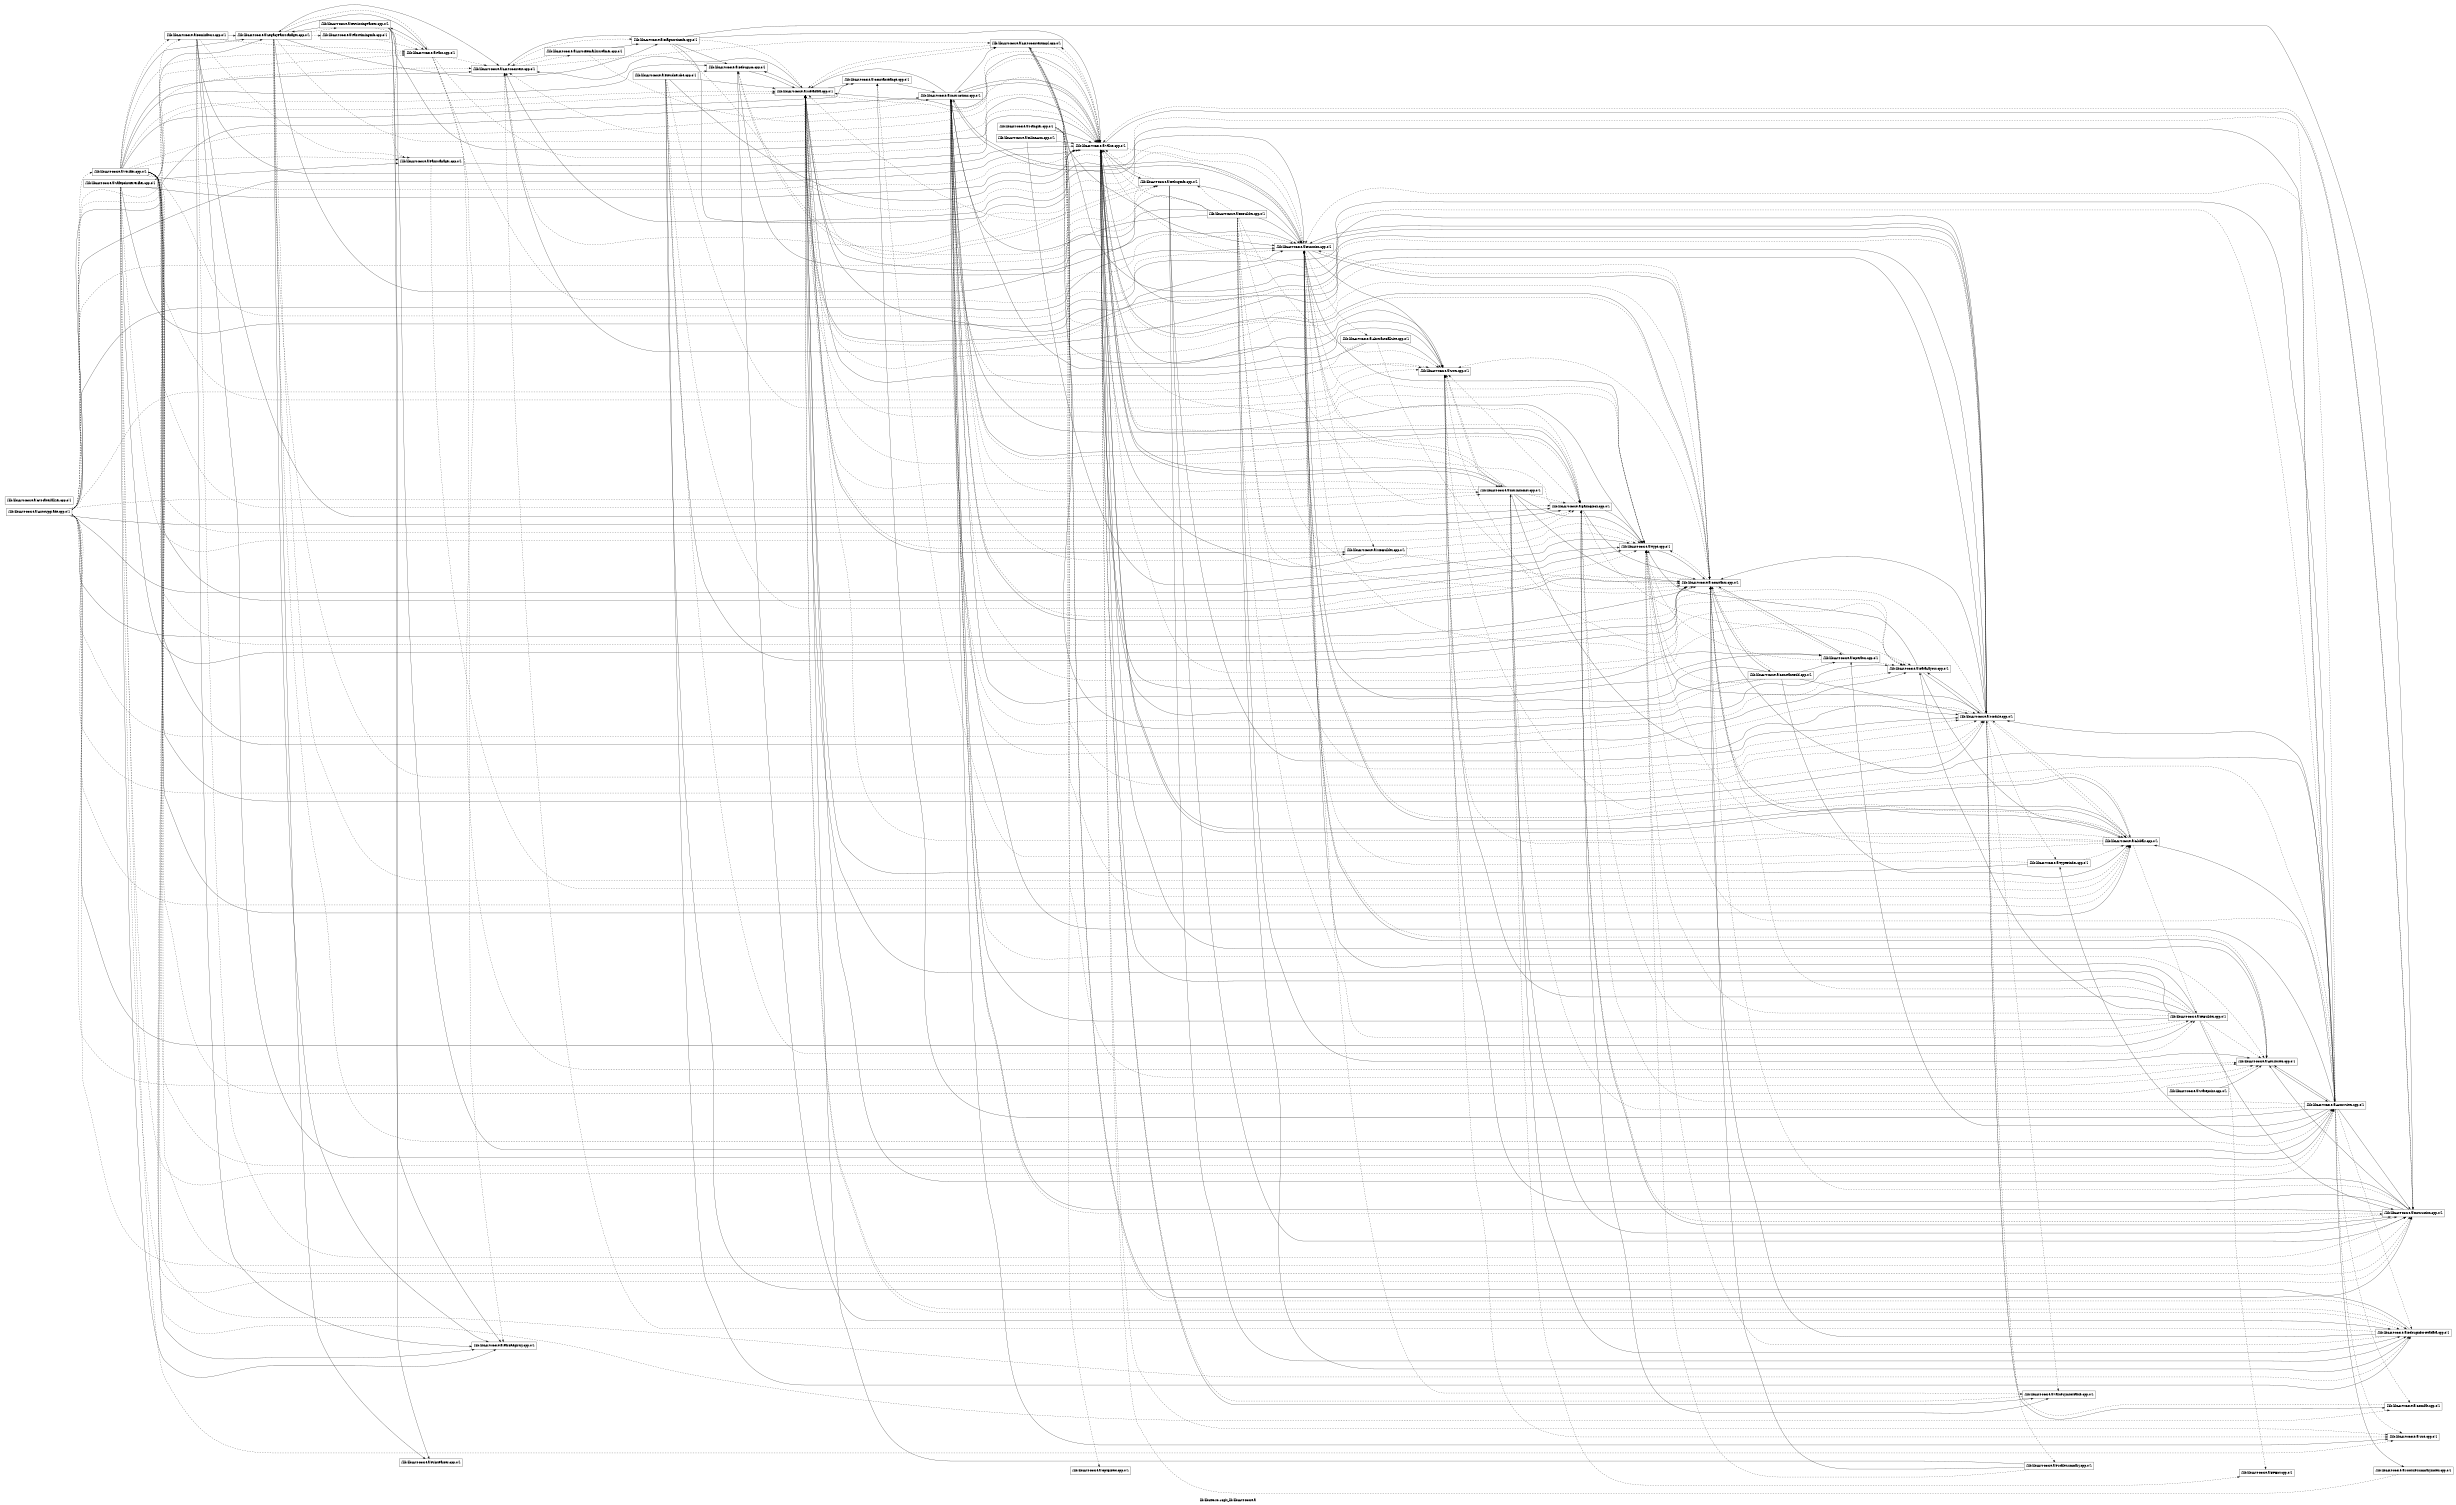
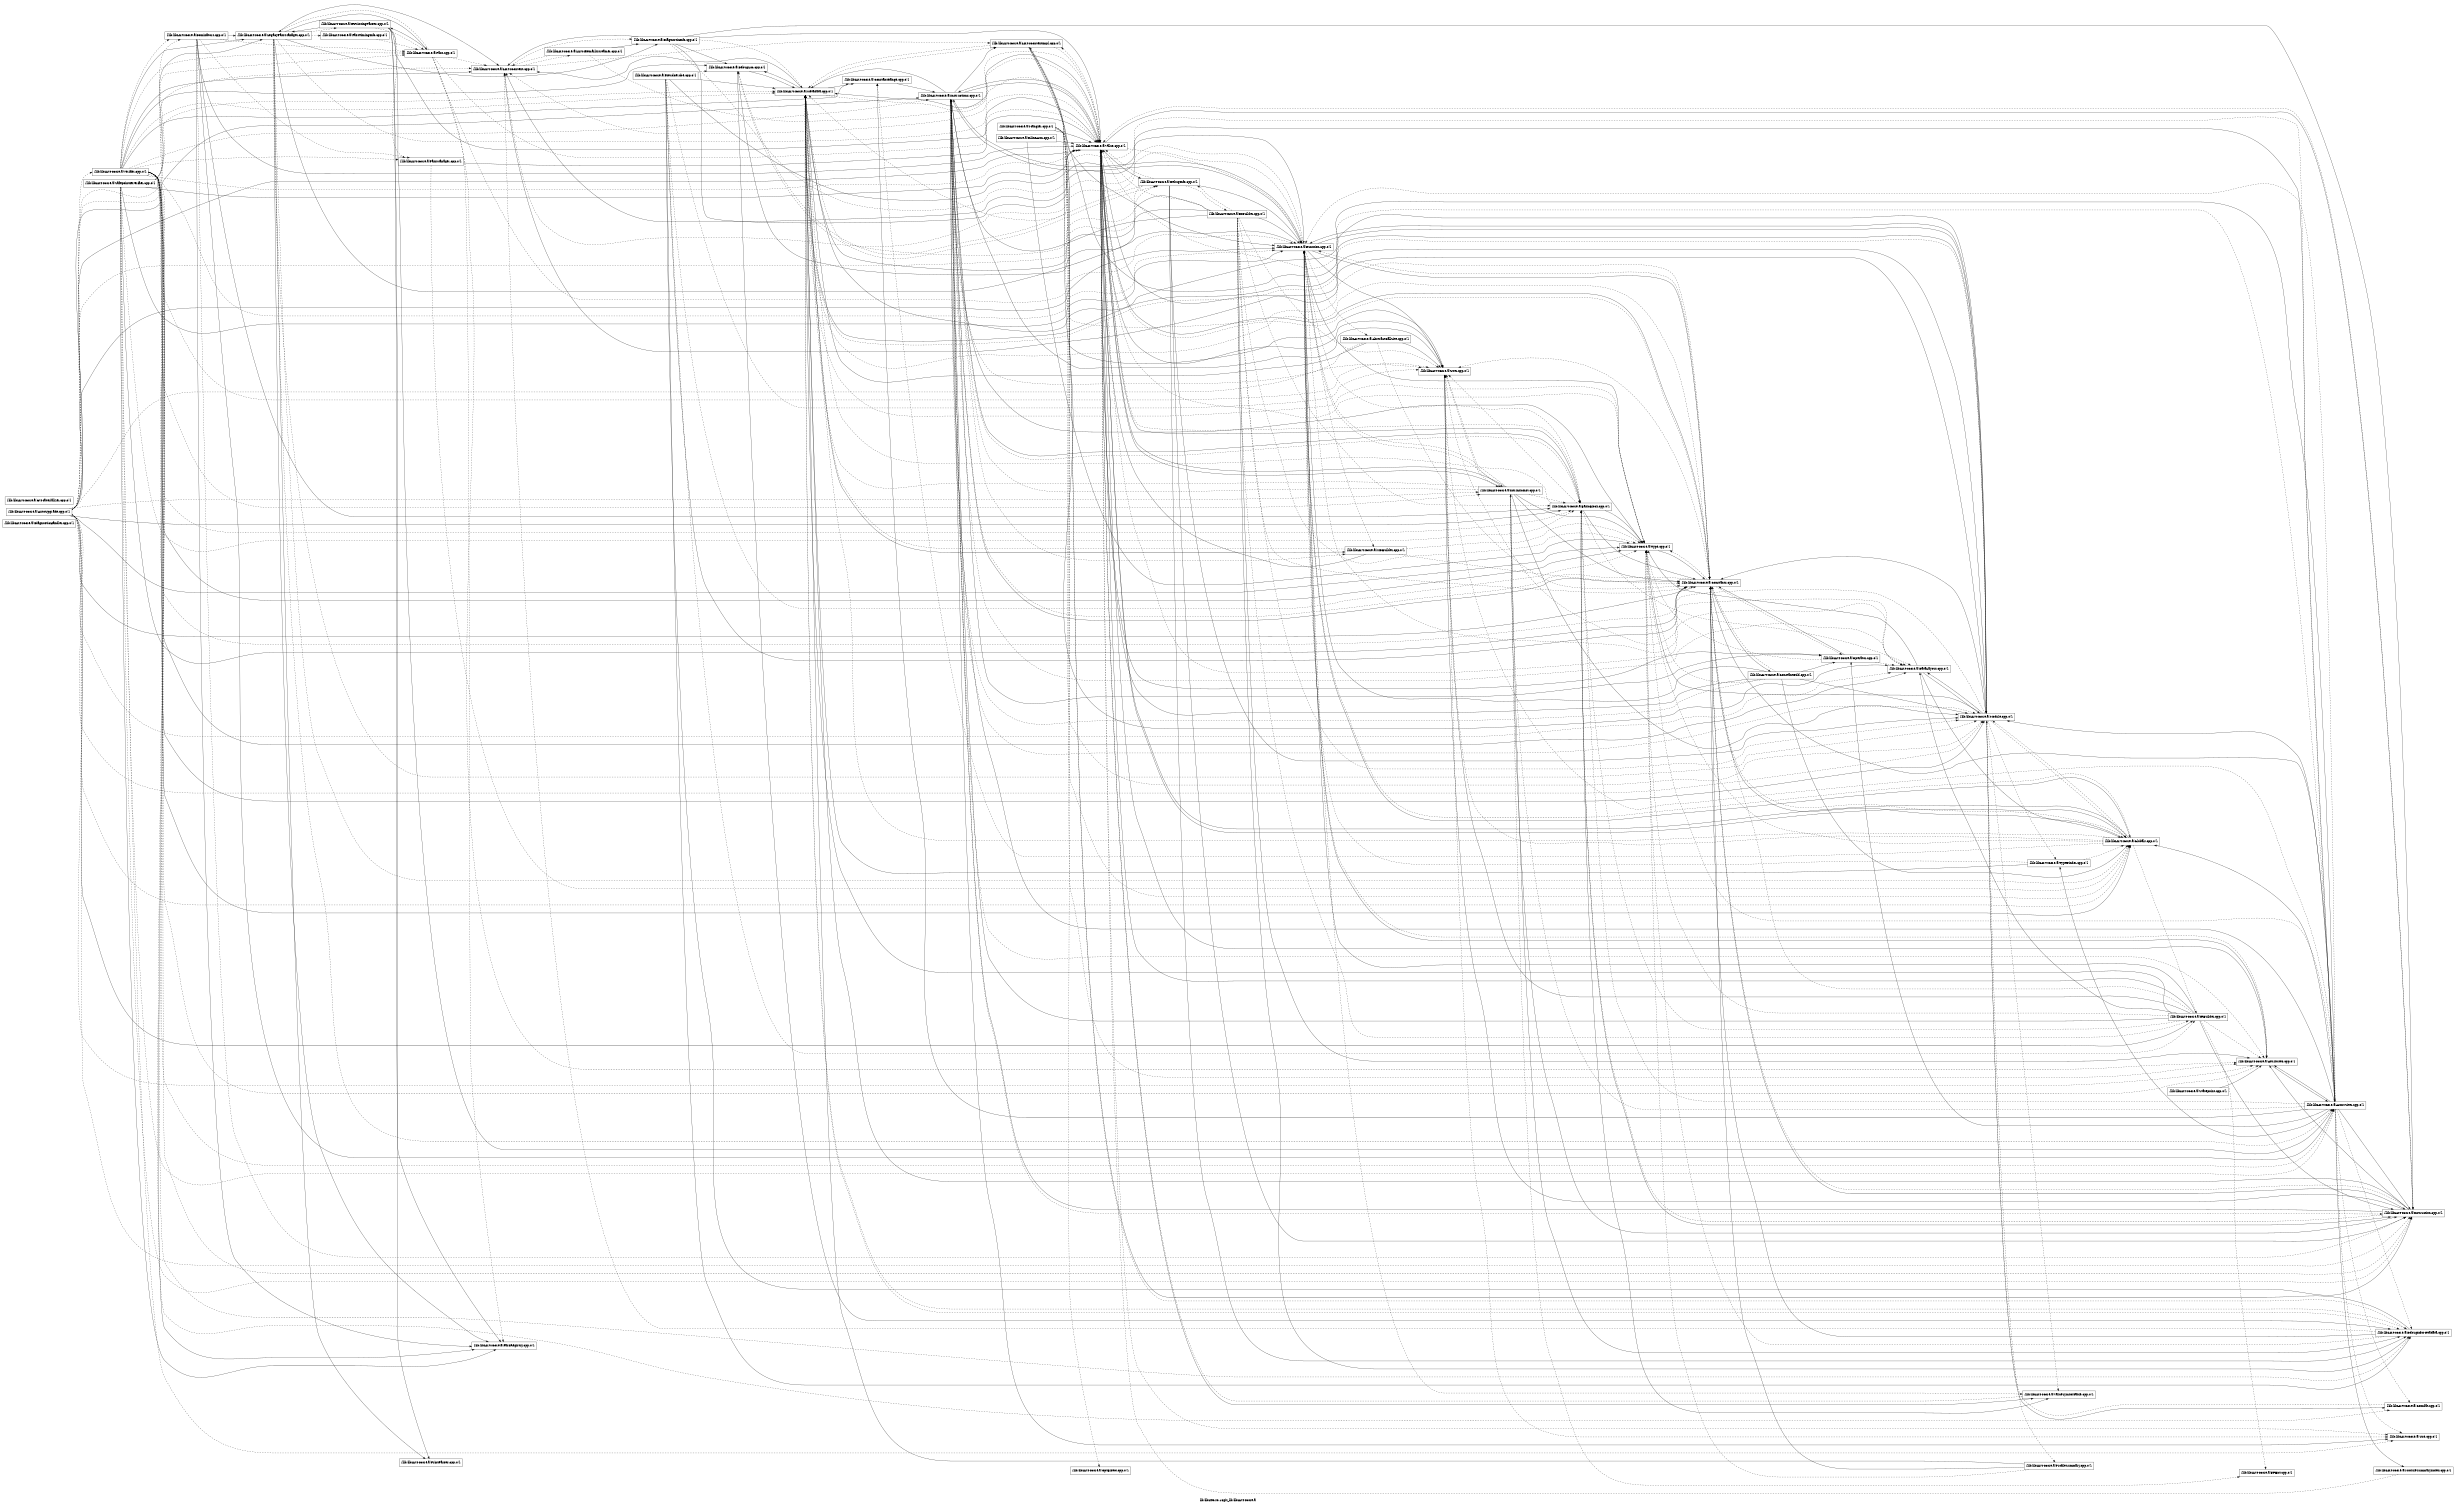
(270, 171) -> none
none -> (1205, 197)
none -> (39, 523)
none -> (1811, 1172)
